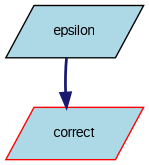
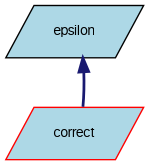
(66, 76) -> (84, 89)
